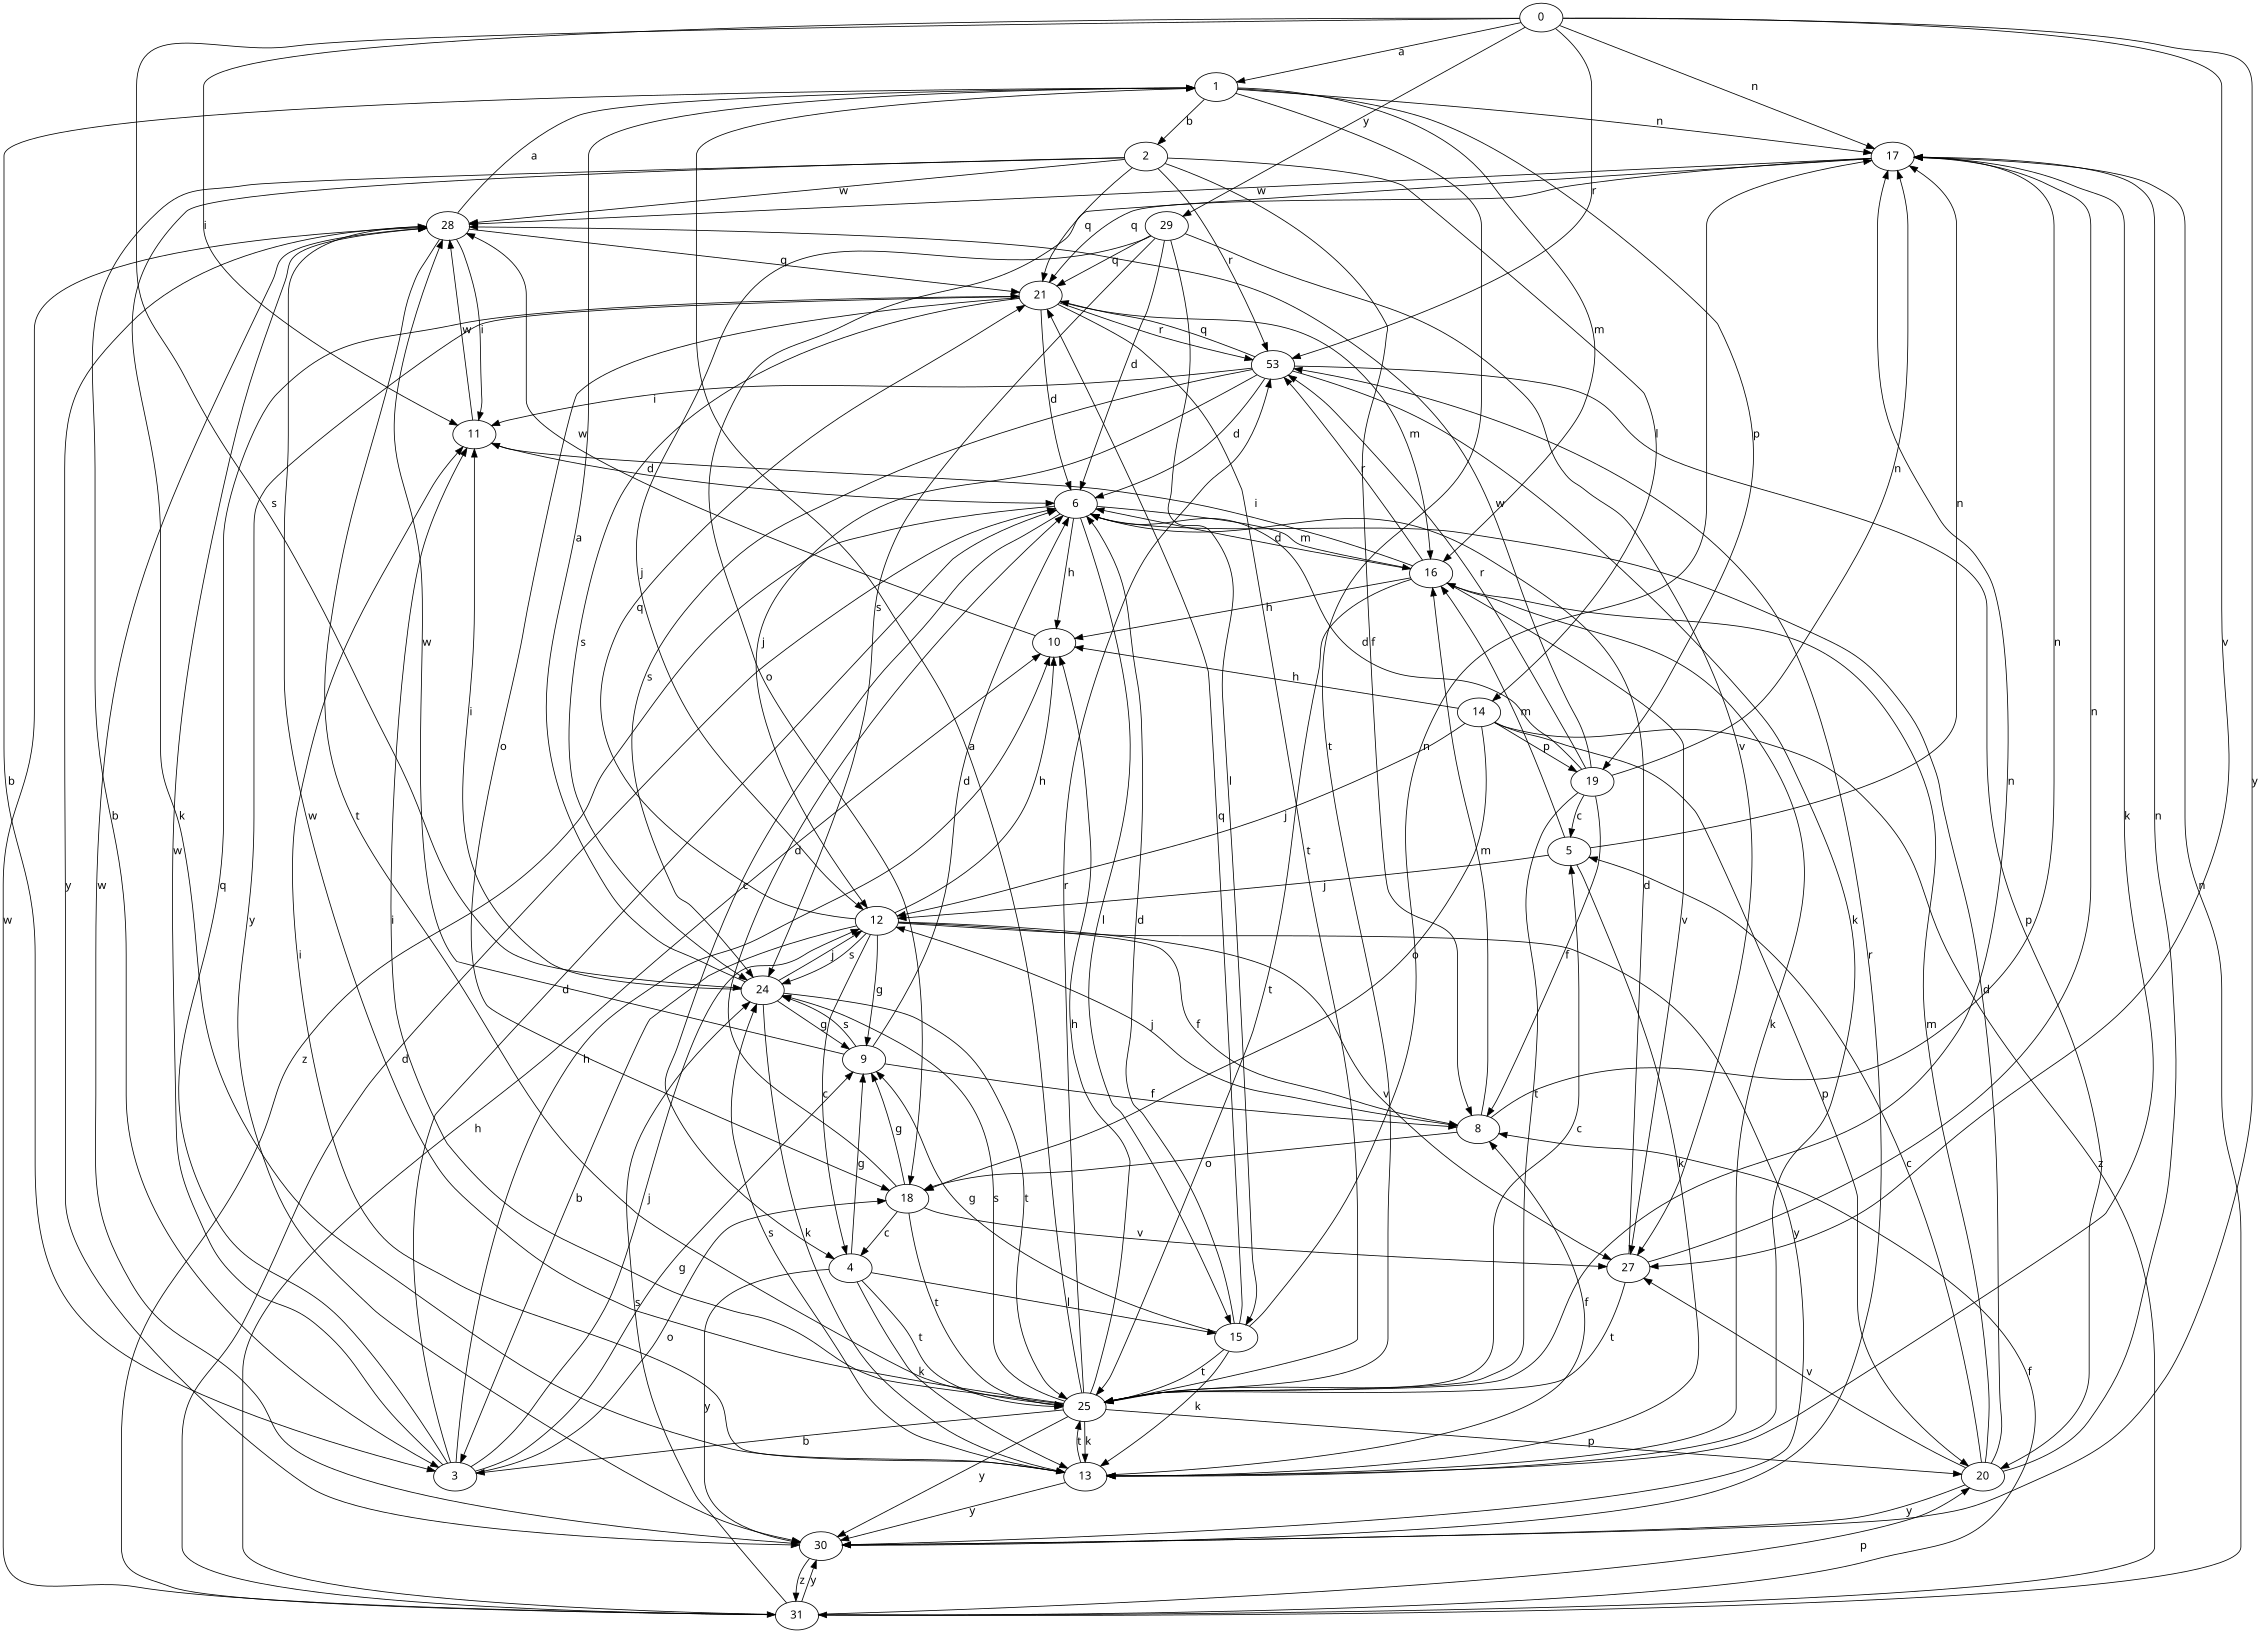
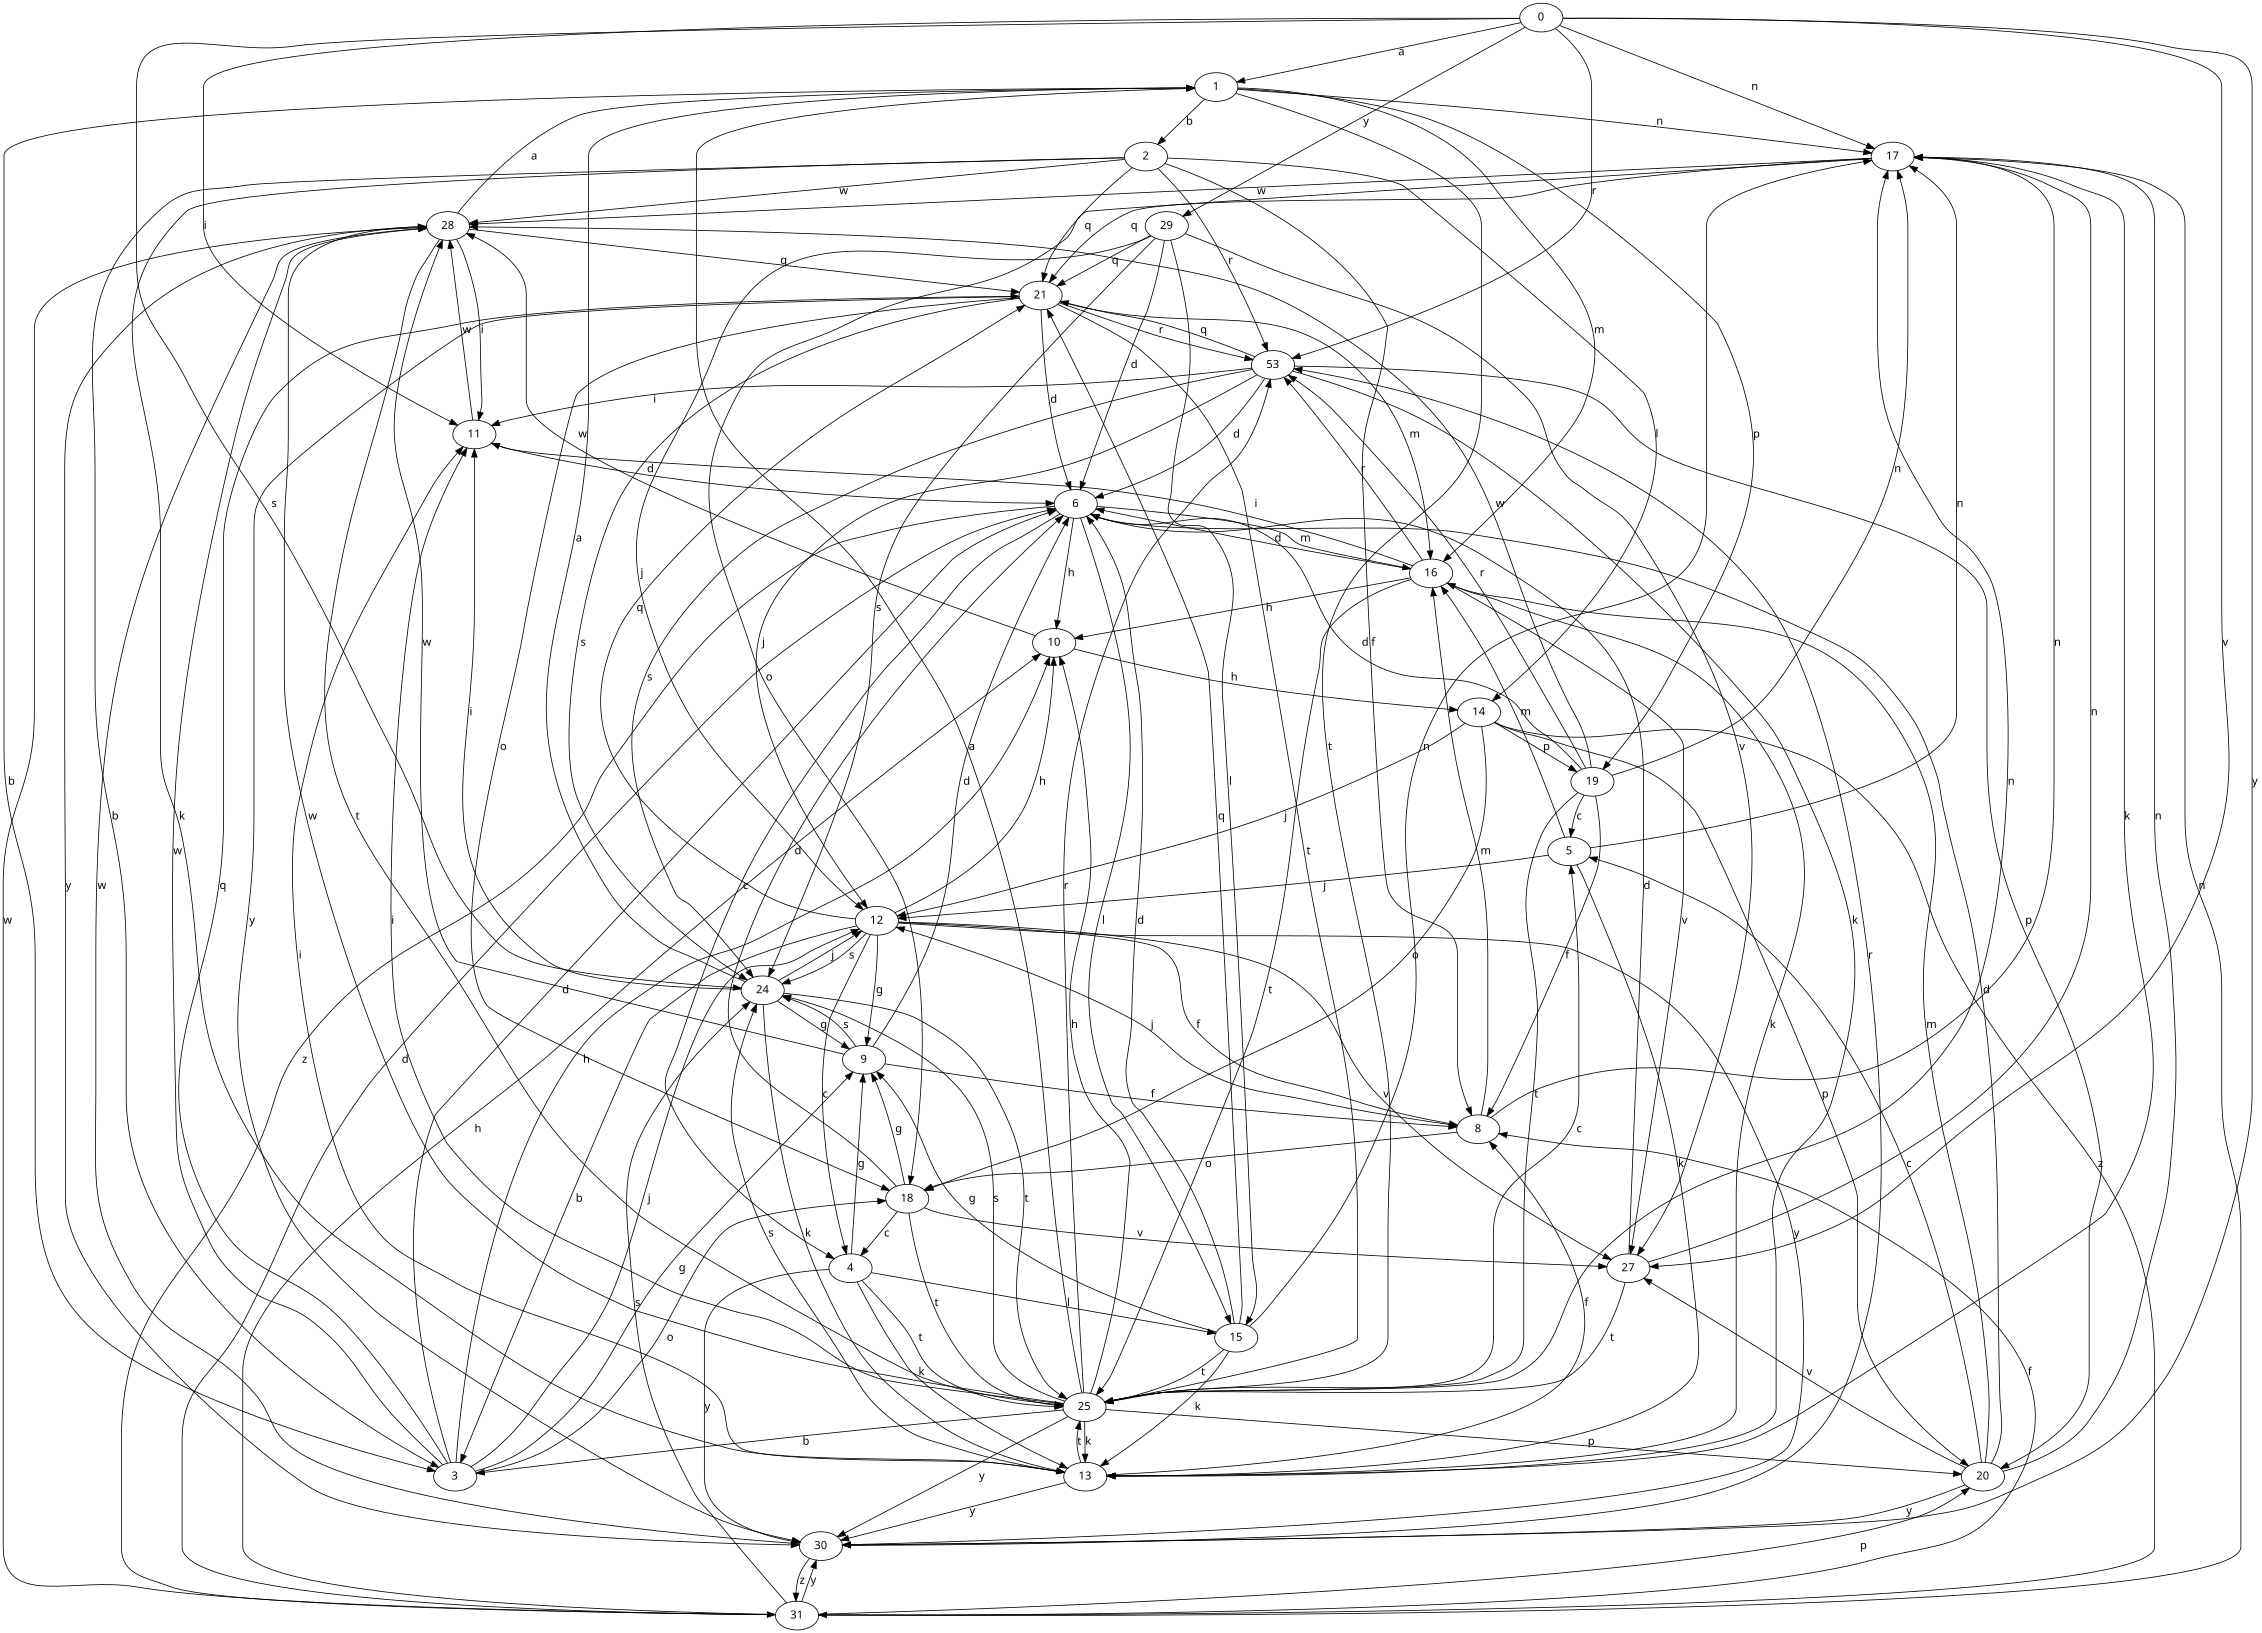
(1280, 680) -> (1260, 688)
